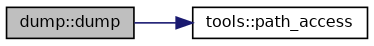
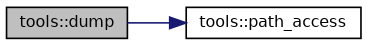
(70, 23) -> (67, 23)
